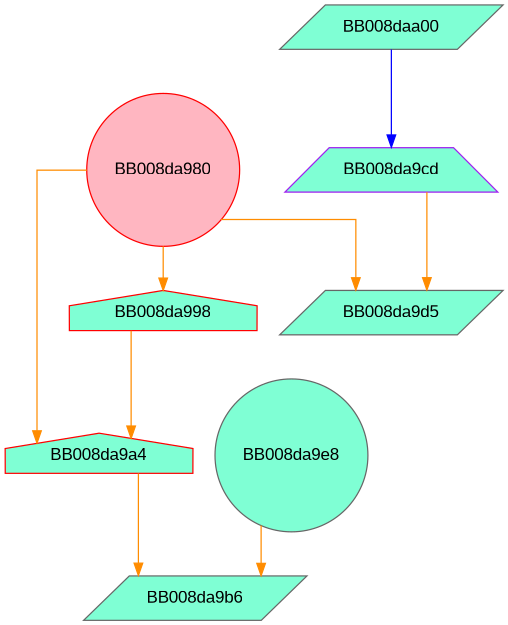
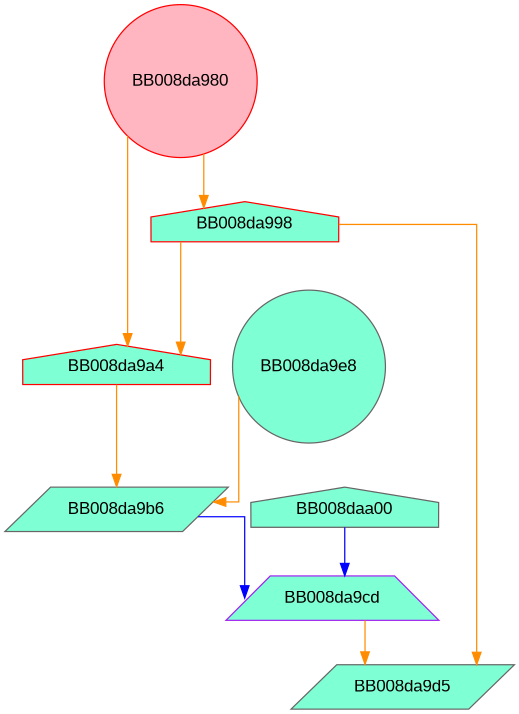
(391, 27) -> (345, 509)
(318, 220) -> (477, 369)
none -> (245, 528)
